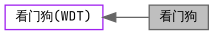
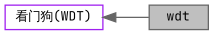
(179, 17) -> (179, 17)
